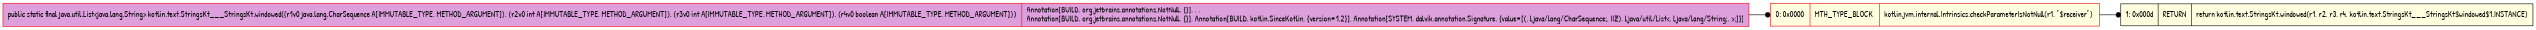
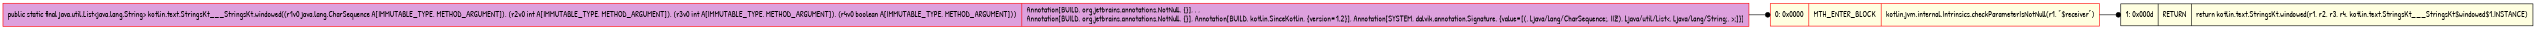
(1844, 15) -> (1845, 15)
